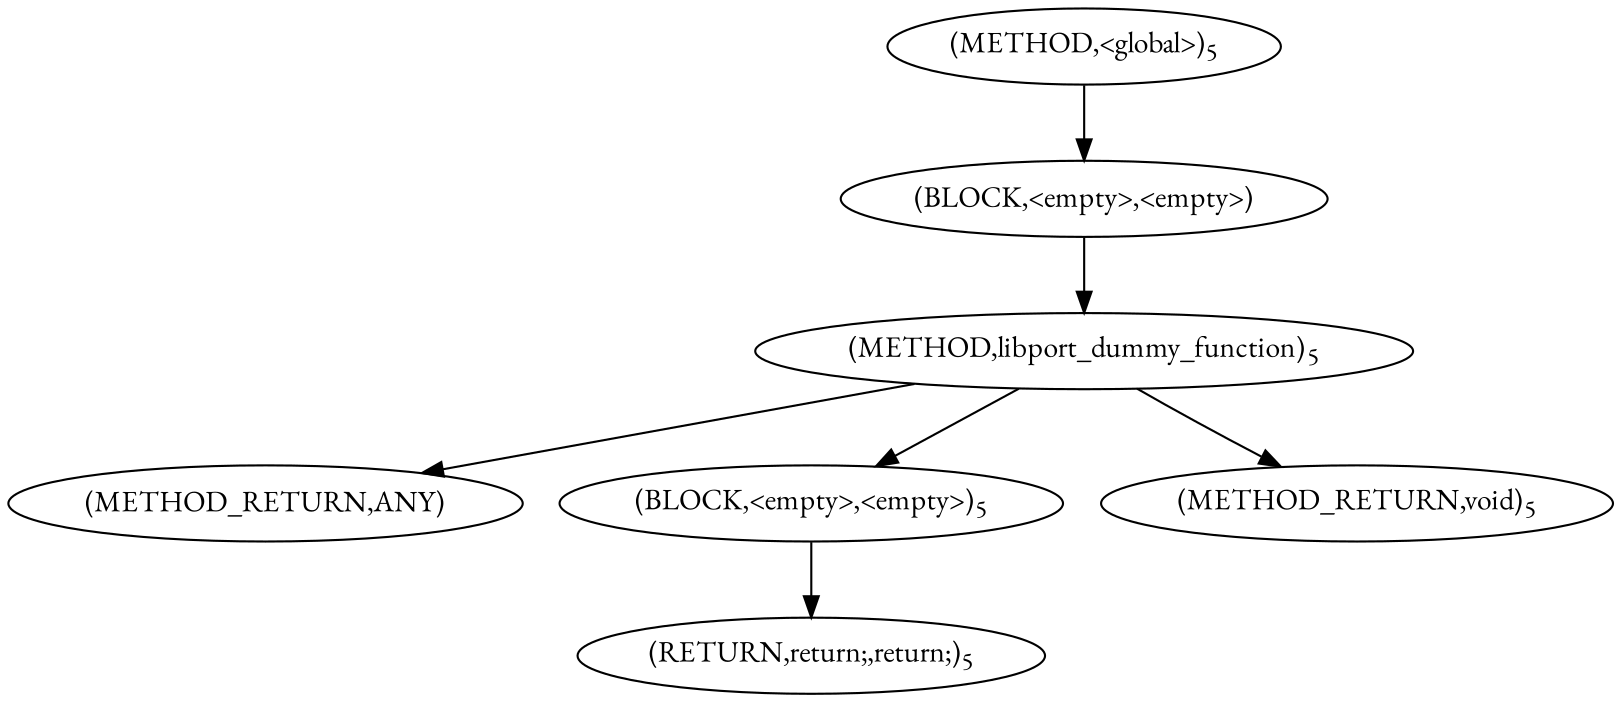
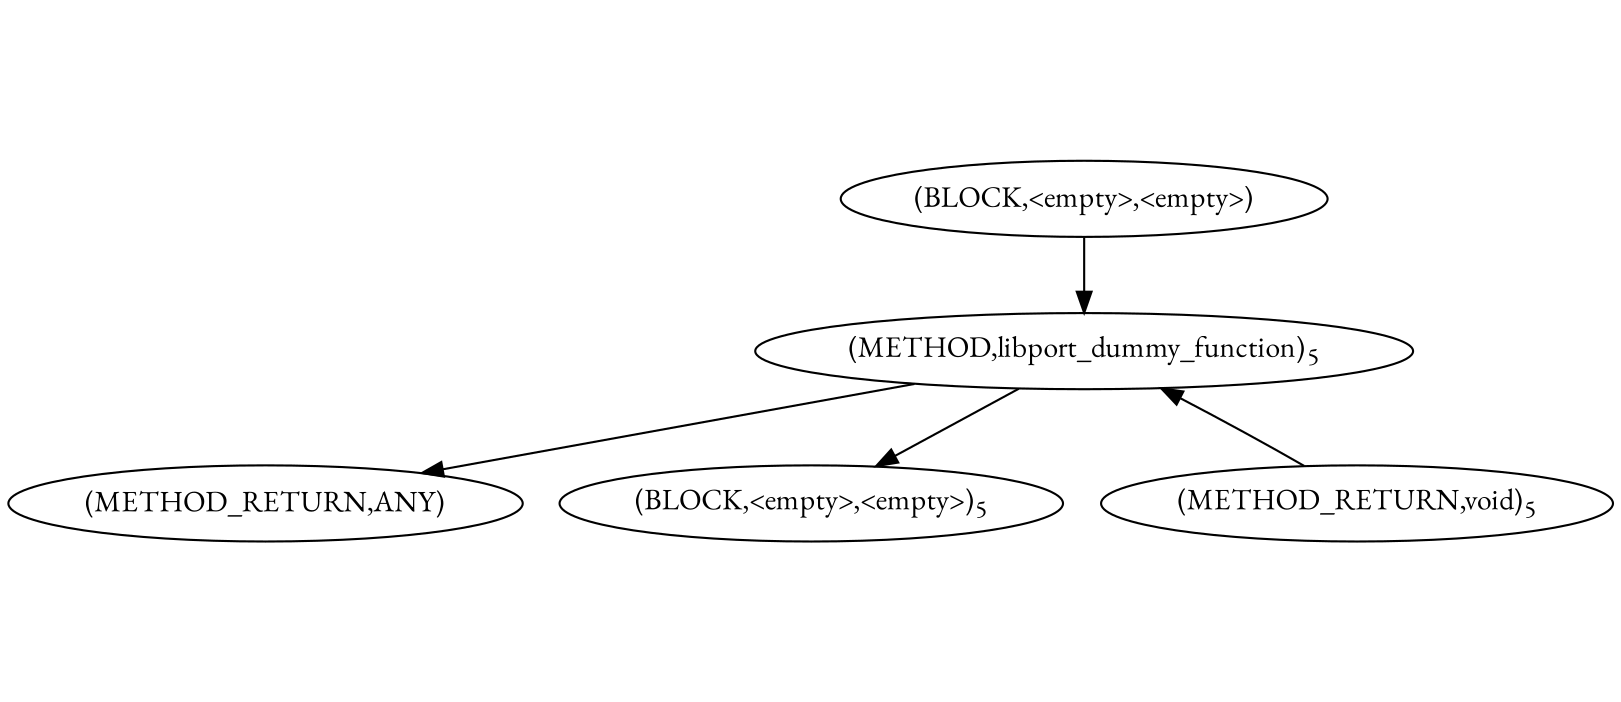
(1084, 47) -> none
(1199, 423) -> (1243, 432)
(811, 656) -> none
